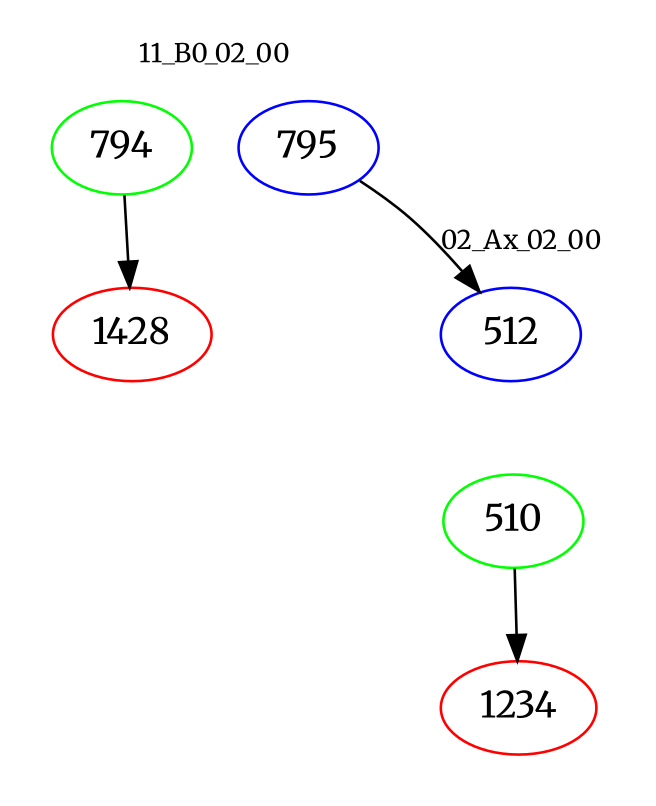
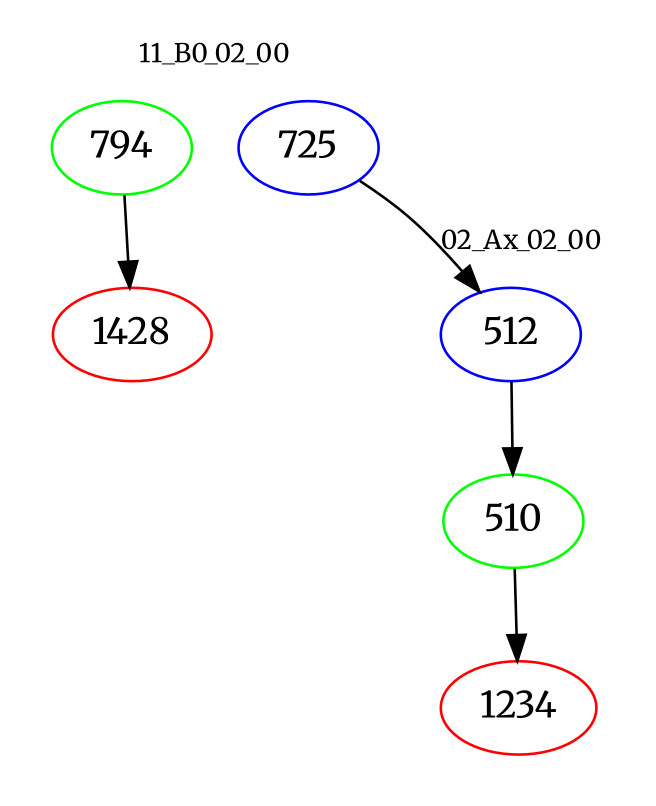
(309, 148) -> (309, 148)
none -> (512, 415)
